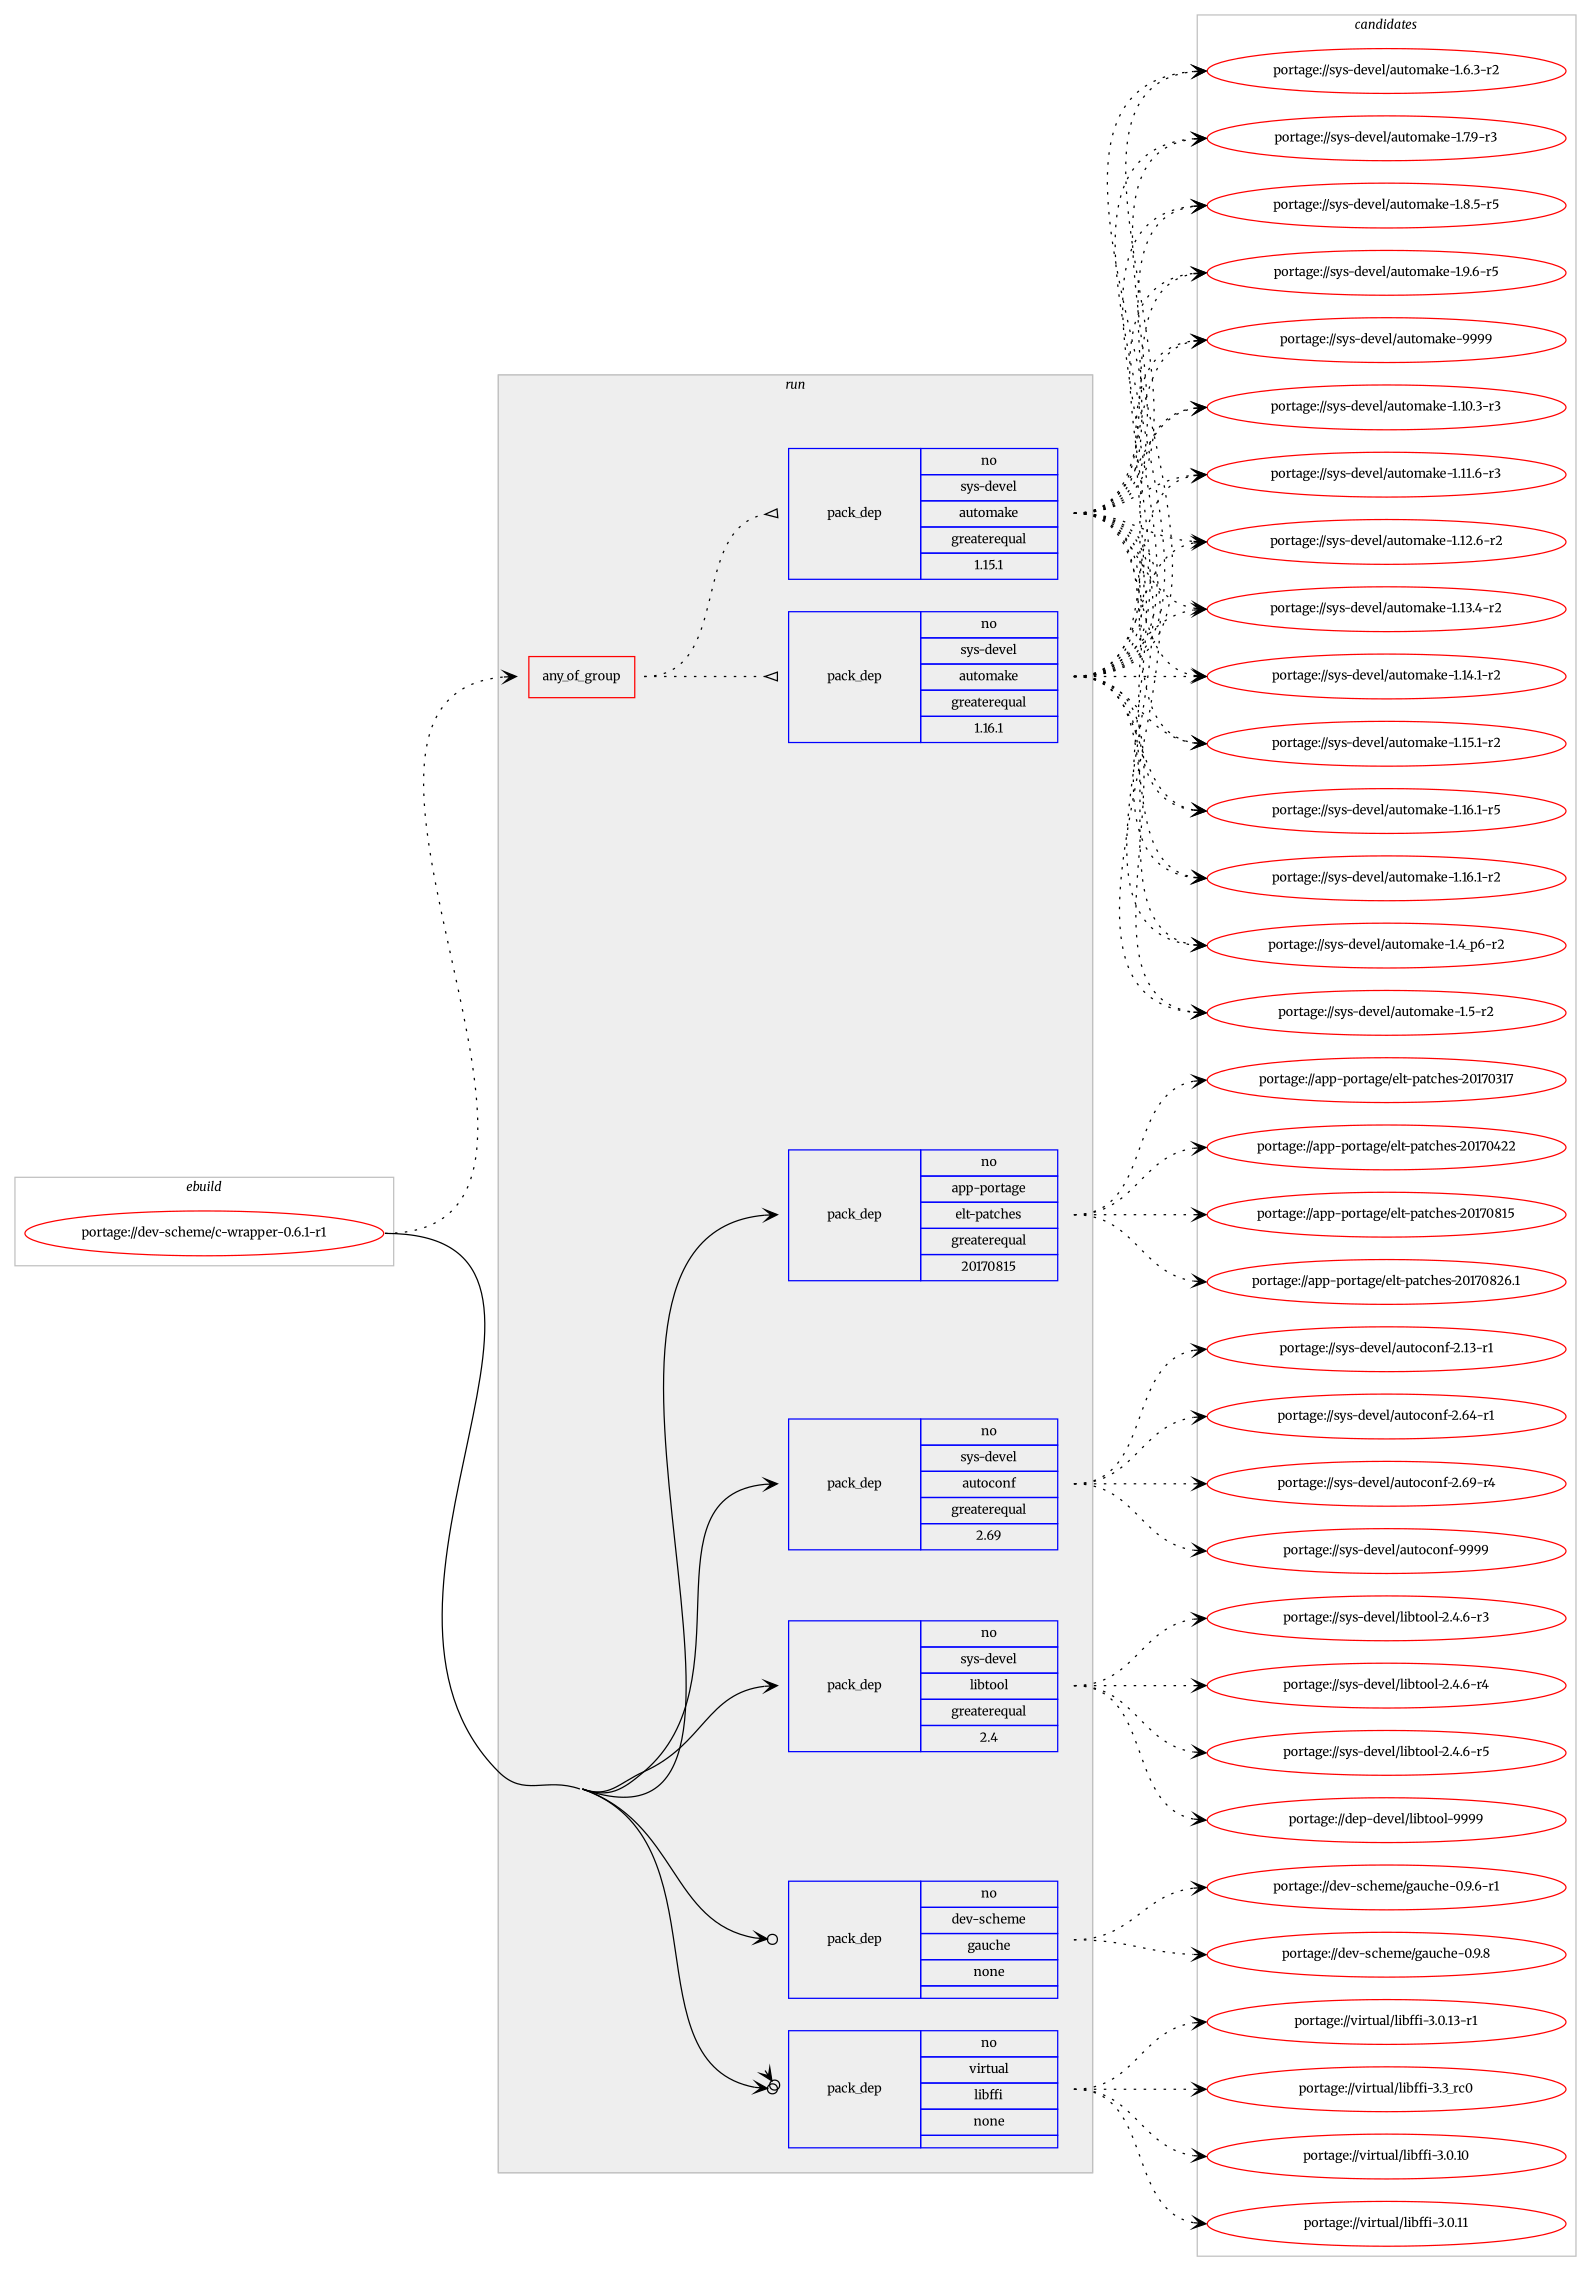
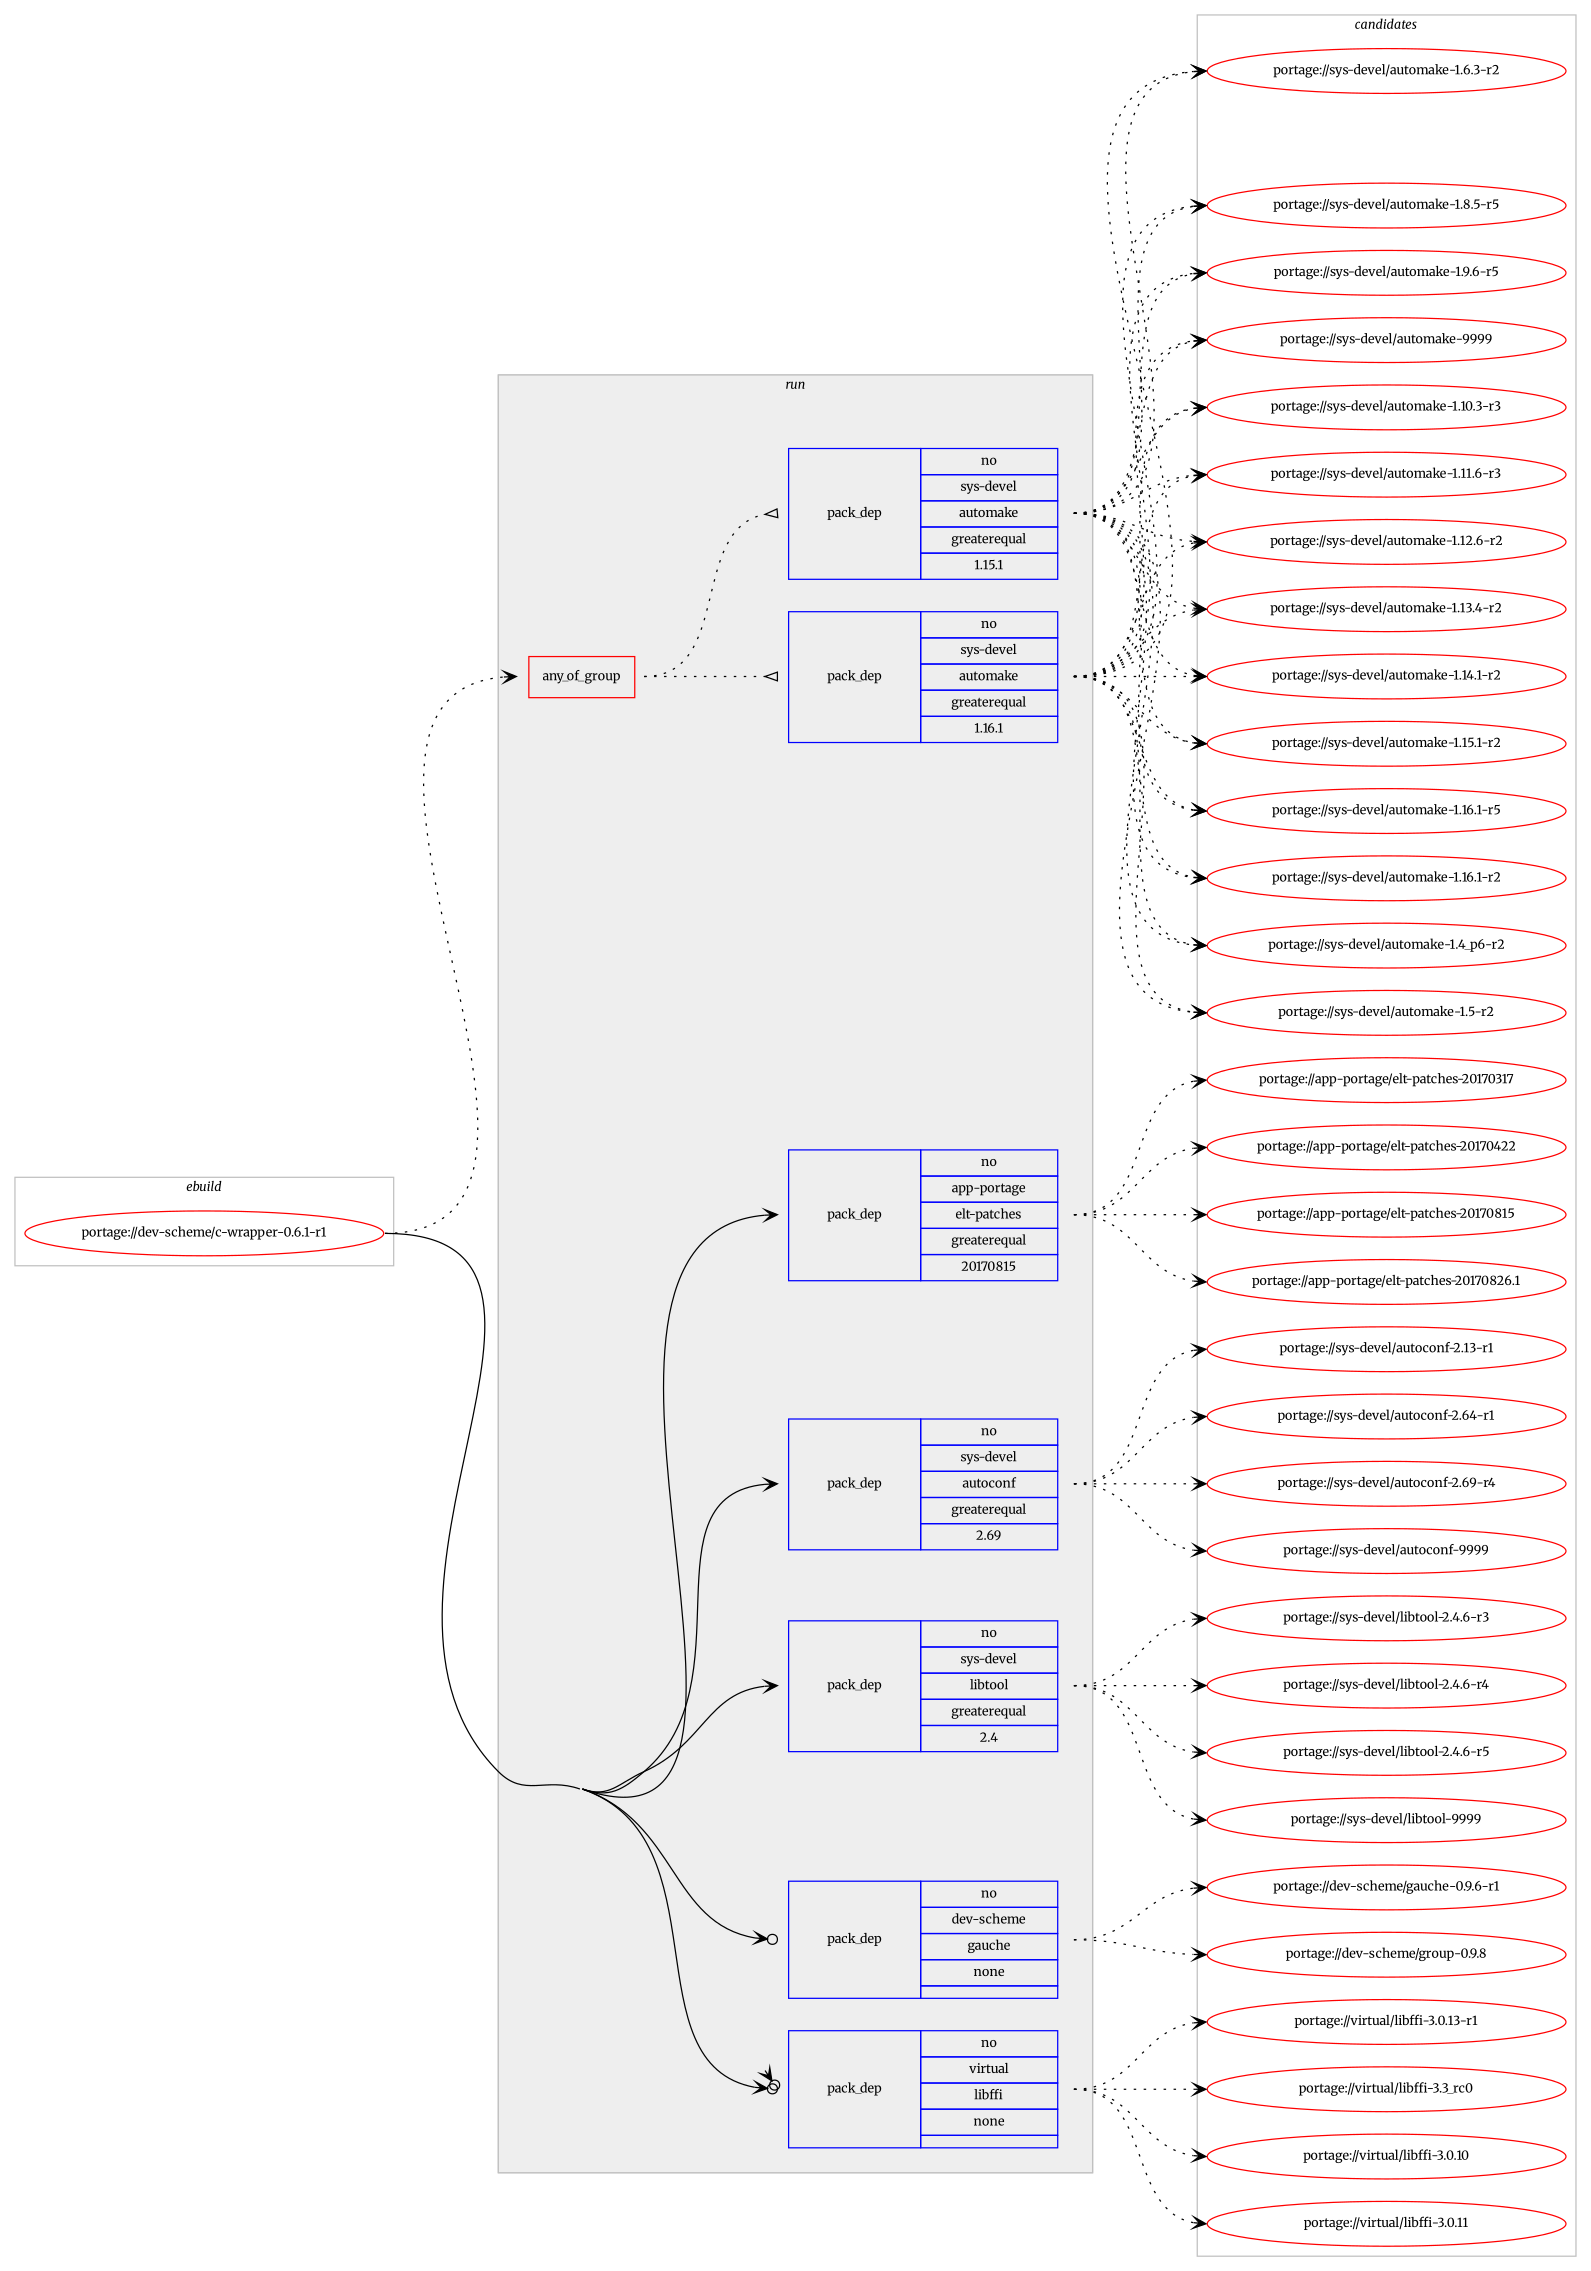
(1387, 138) -> none
(1387, 1820) -> (1387, 1820)
(1387, 1955) -> (1387, 1955)
